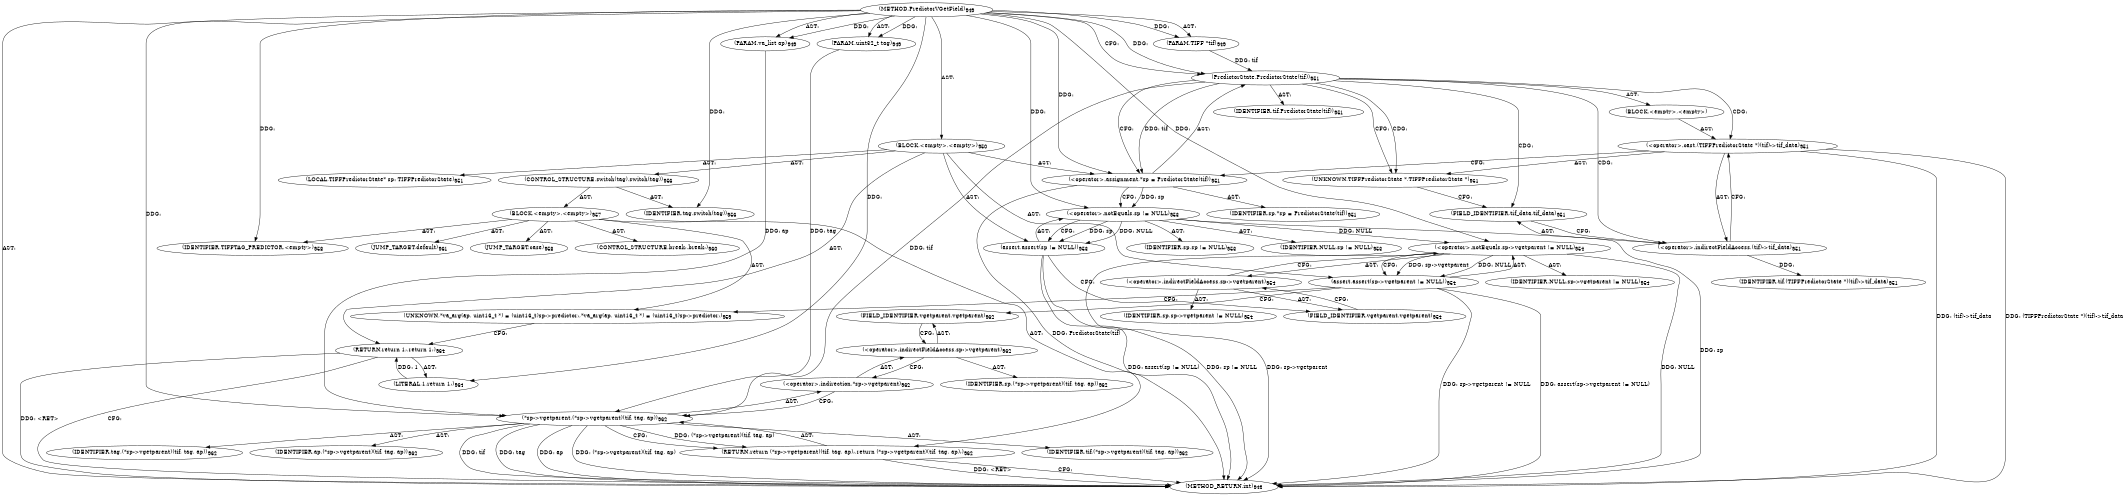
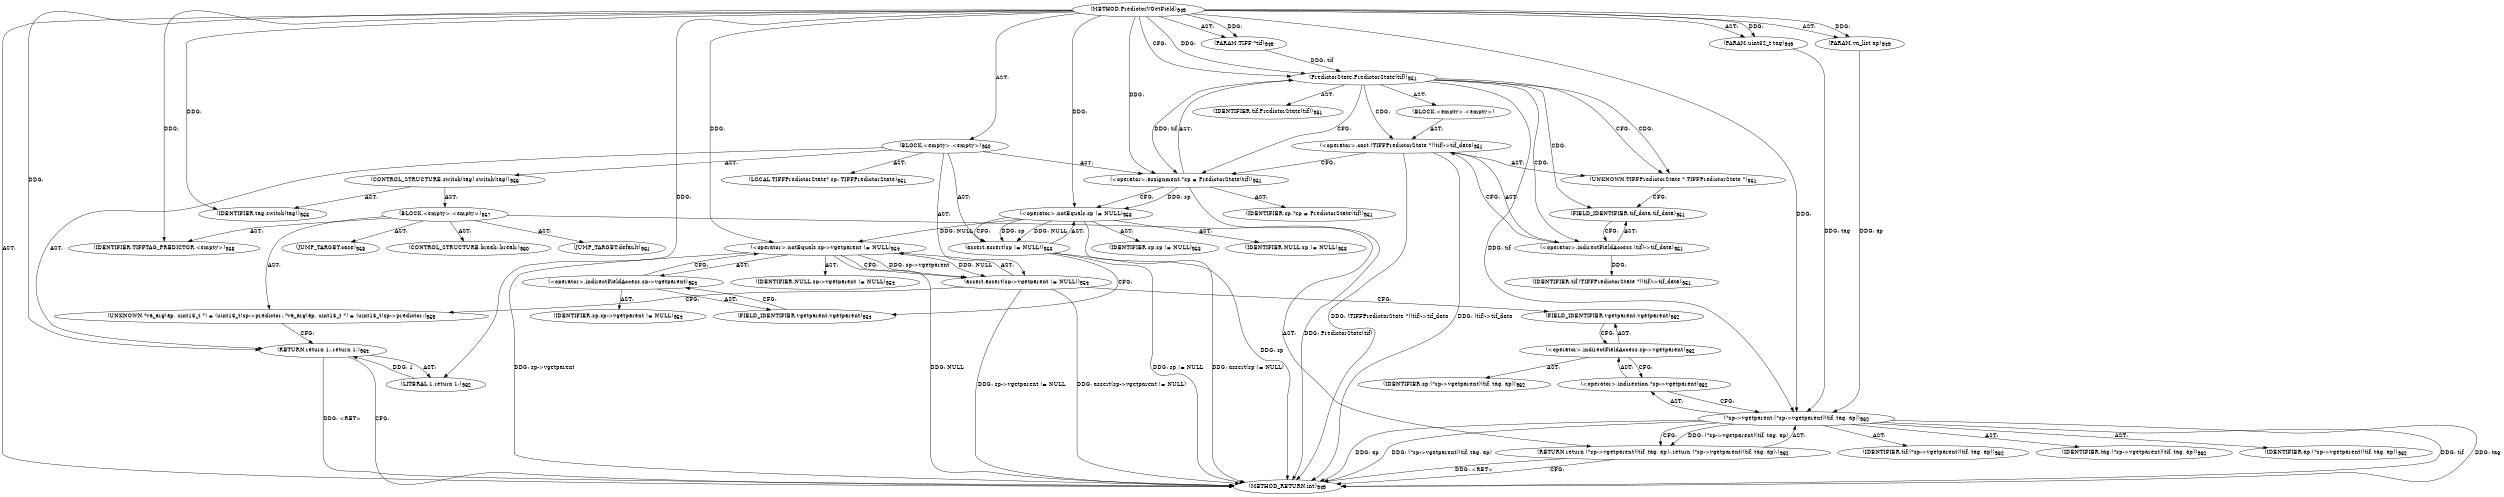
none -> (208, 21)
(459, 384) -> (466, 384)
